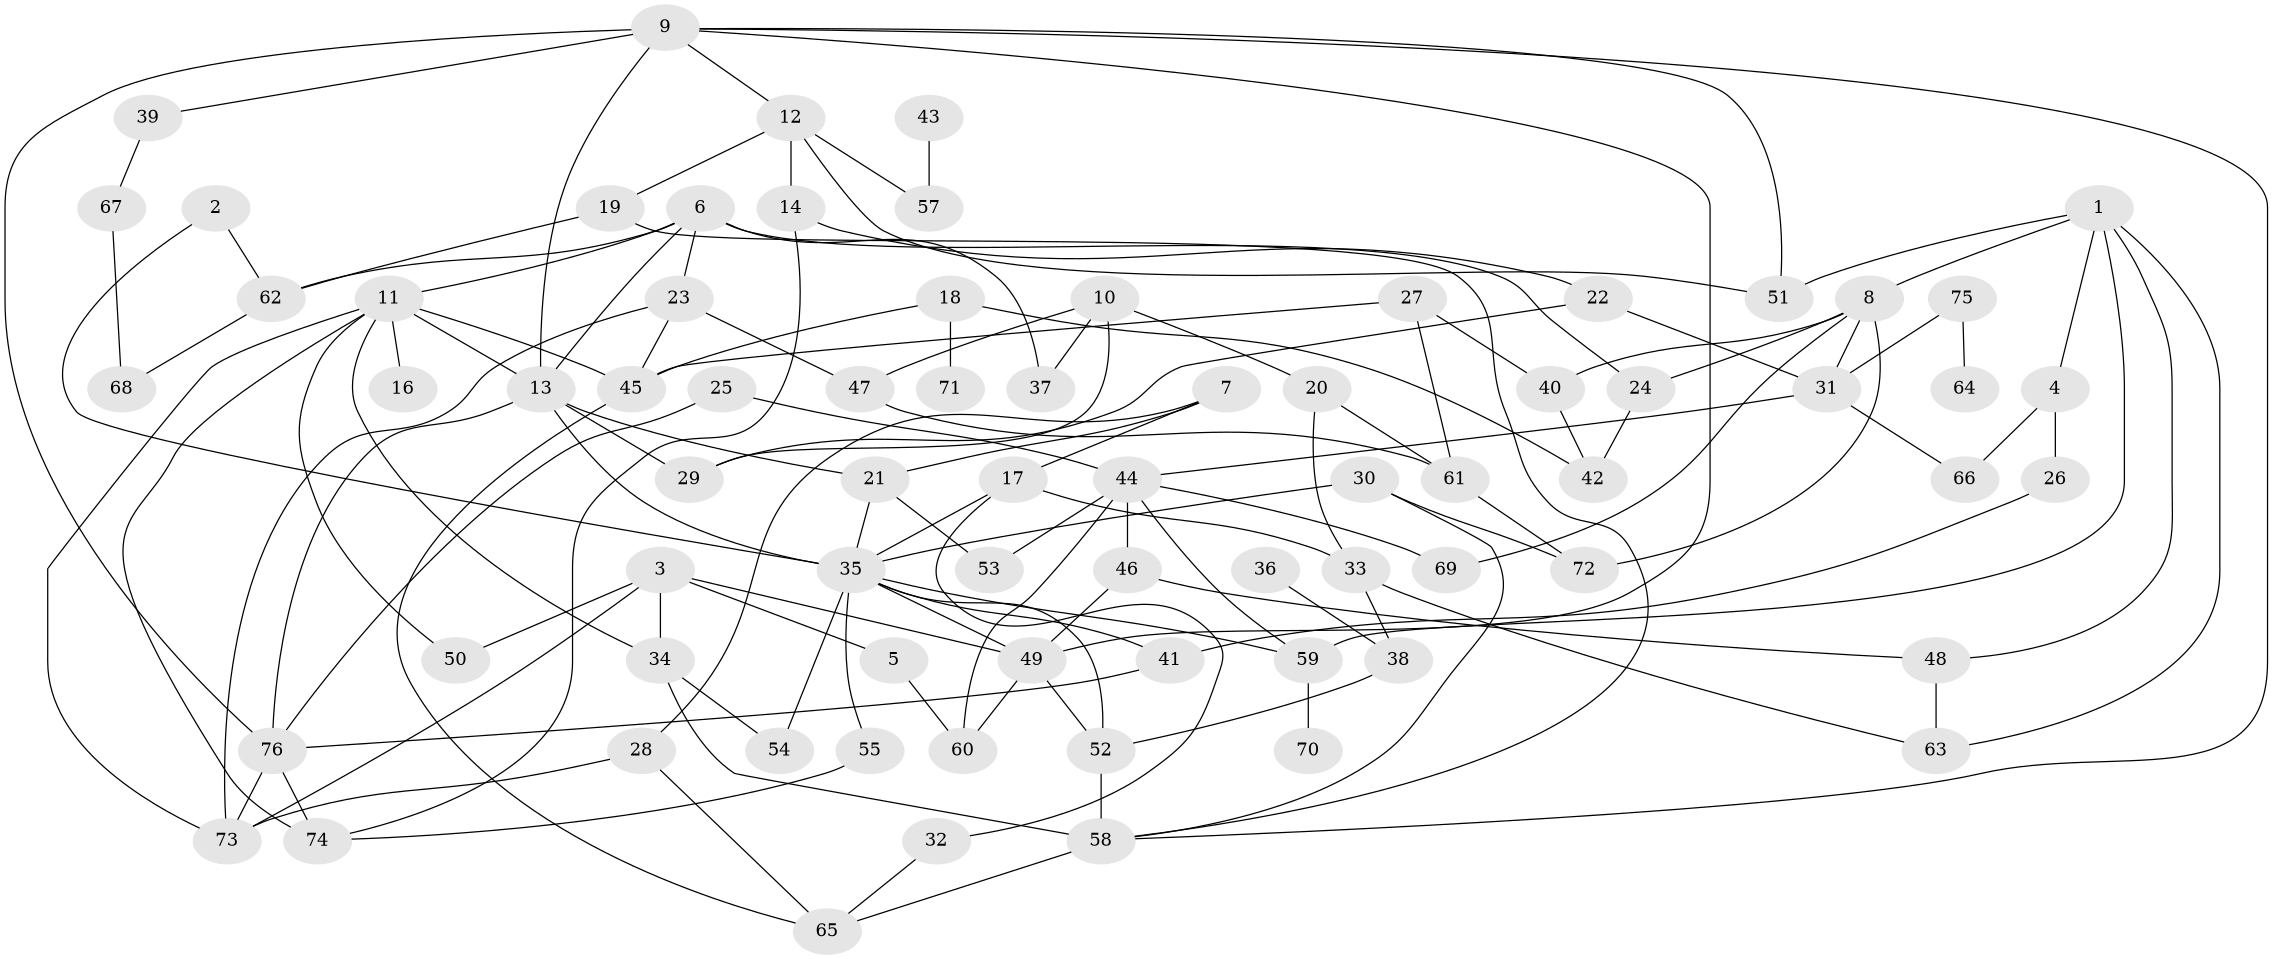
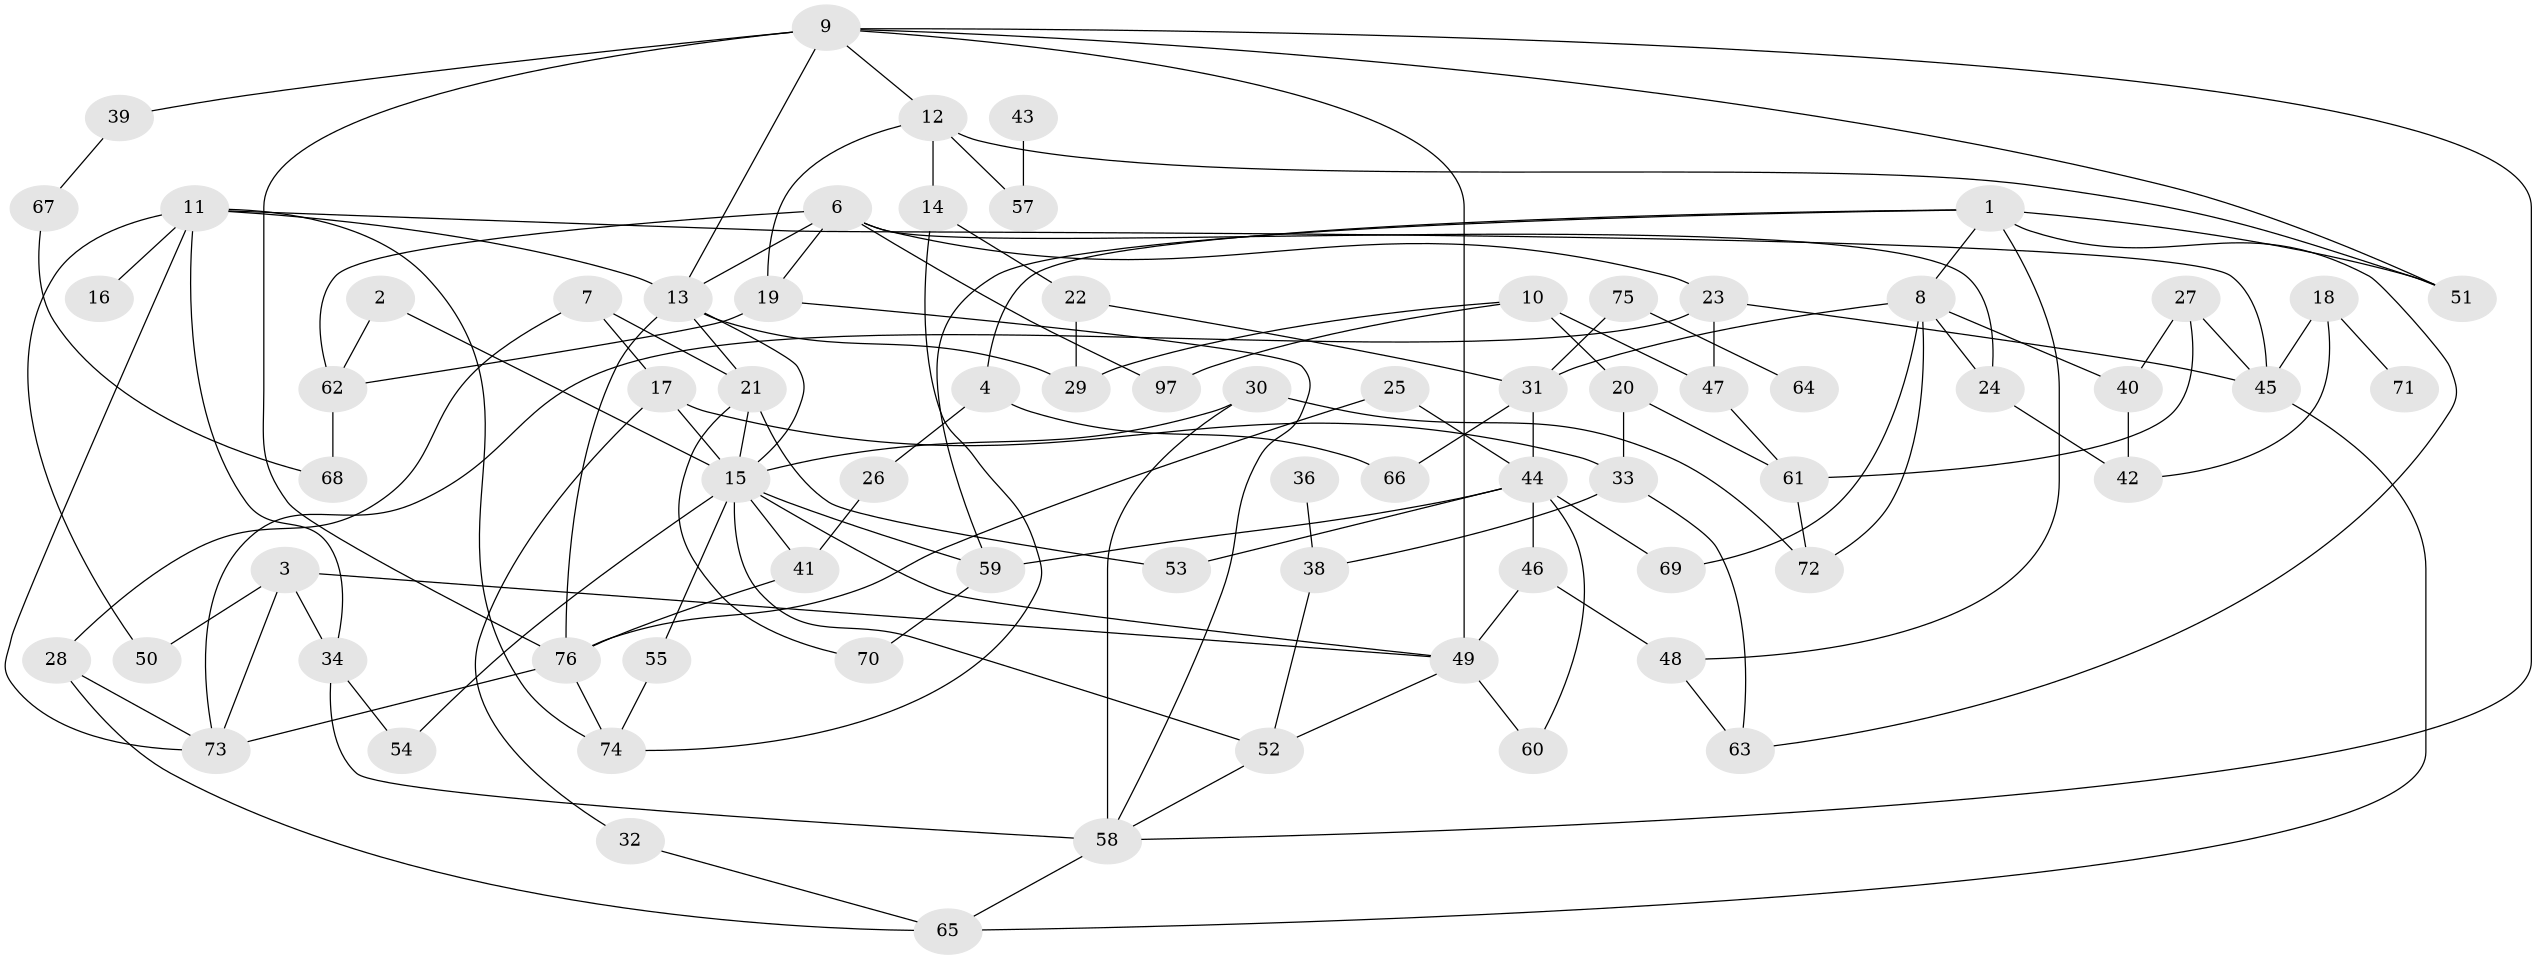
(556, 261) -> (803, 254)
(1041, 389) -> (1167, 389)
none -> (691, 554)
(851, 570) -> (736, 480)
(894, 660) -> none
